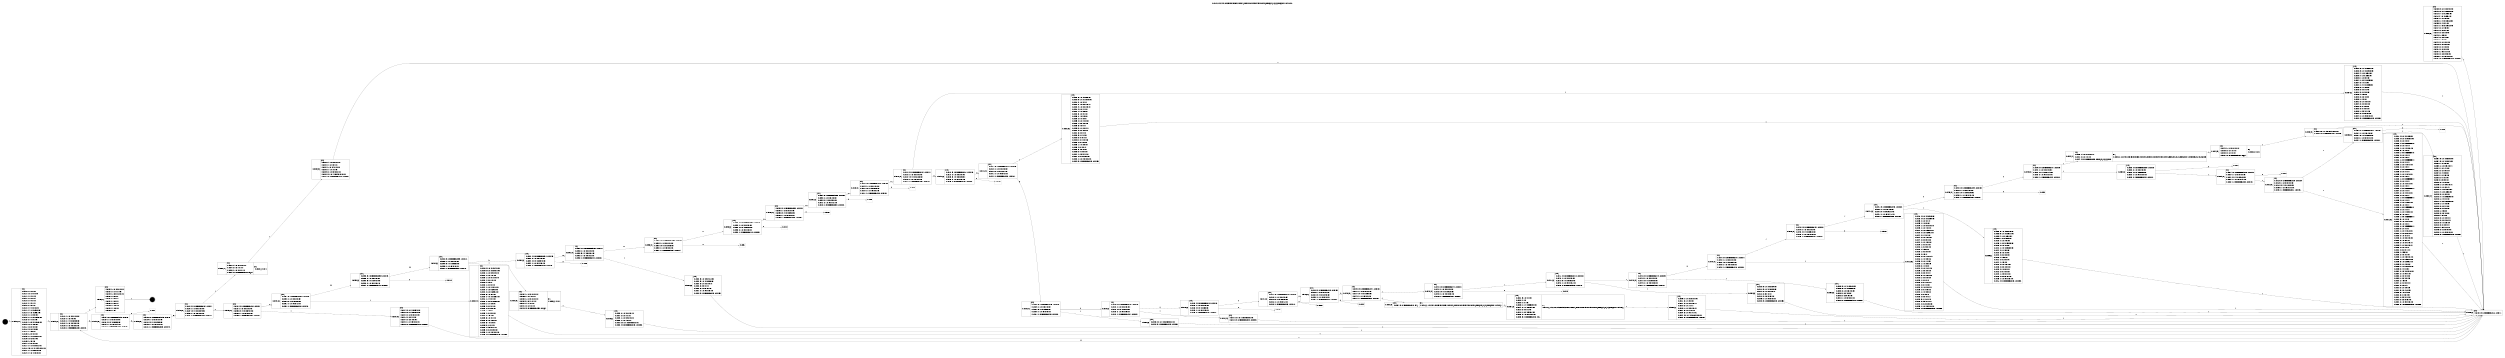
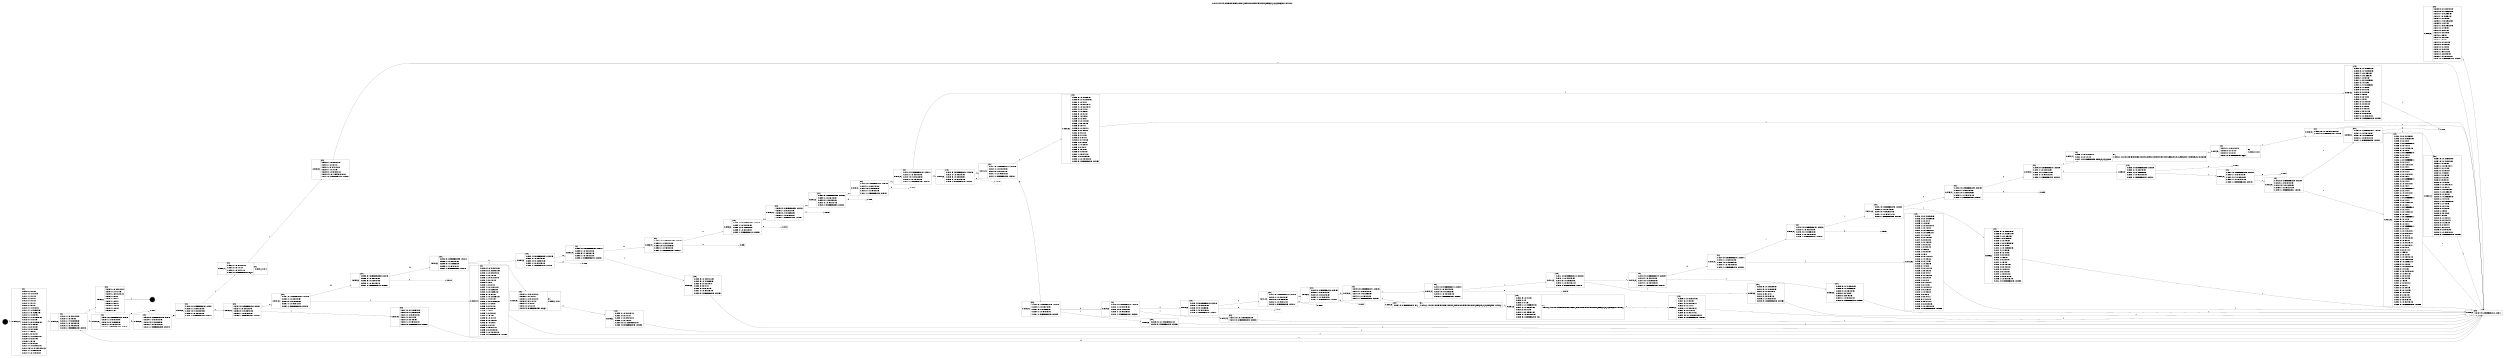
(2471, 149) -> (2410, 115)
